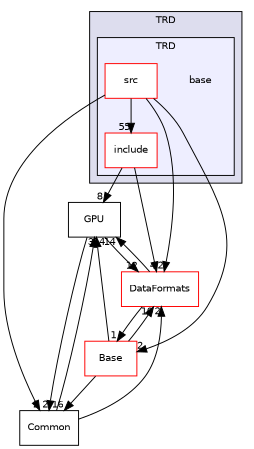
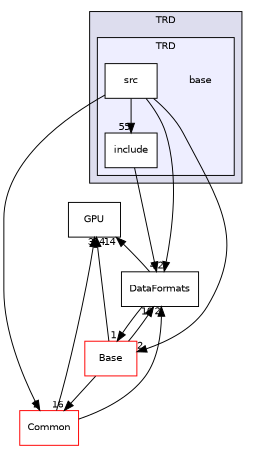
(131, 81) -> (131, 81)
(131, 150) -> (131, 150)
(115, 181) -> none
(118, 251) -> none
(160, 289) -> (160, 289)
(67, 318) -> none
(49, 428) -> (49, 428)
